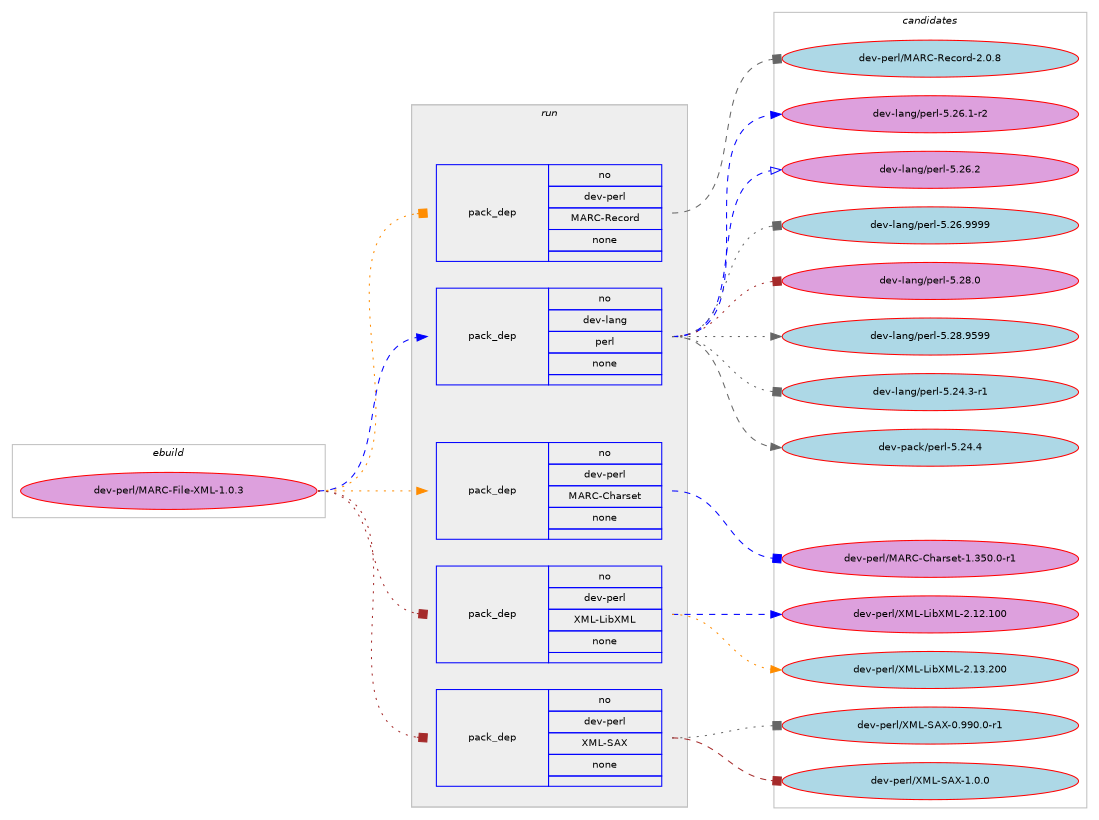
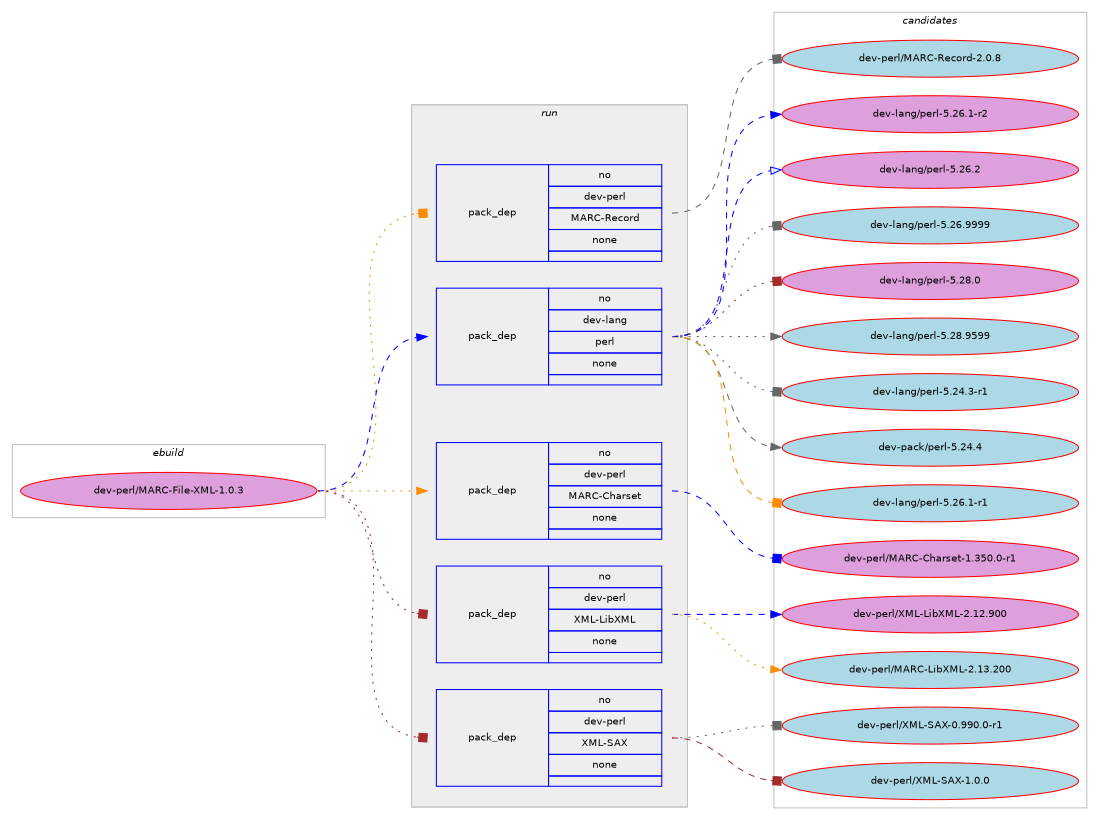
none -> (930, 503)
(930, 614) -> (930, 614)
(930, 670) -> (930, 670)
